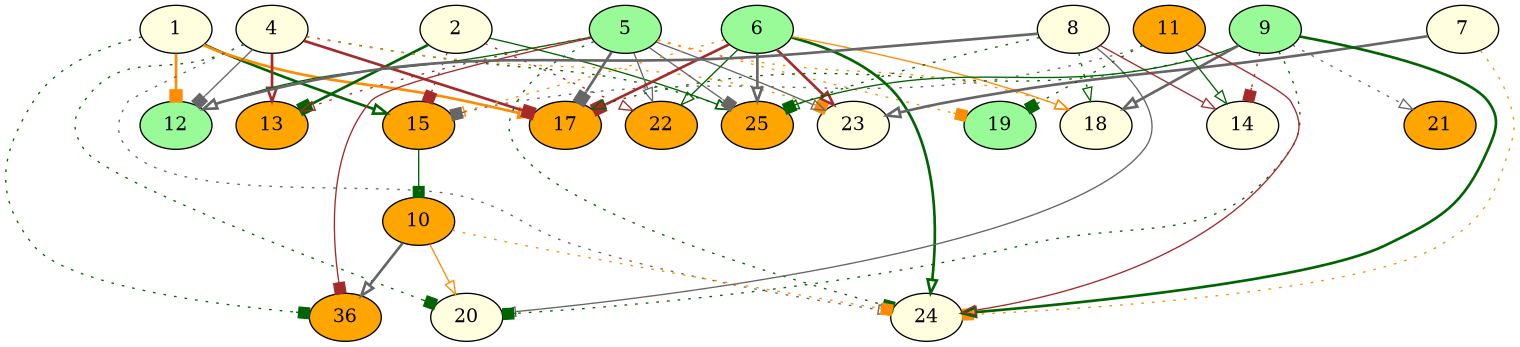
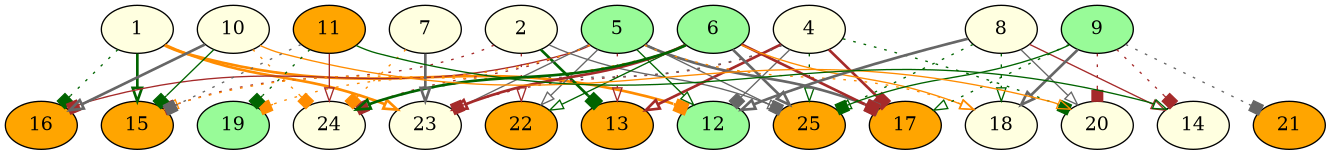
(604, 68) -> (659, 76)
(650, 71) -> (624, 77)
(1347, 74) -> (1187, 74)
(416, 92) -> (275, 76)
(419, 167) -> (190, 73)
(621, 217) -> (480, 76)
(419, 221) -> (233, 29)
(1377, 248) -> none
(968, 257) -> (1097, 68)
(345, 317) -> (41, 125)
